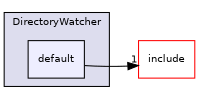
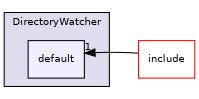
(103, 66) -> (117, 52)
